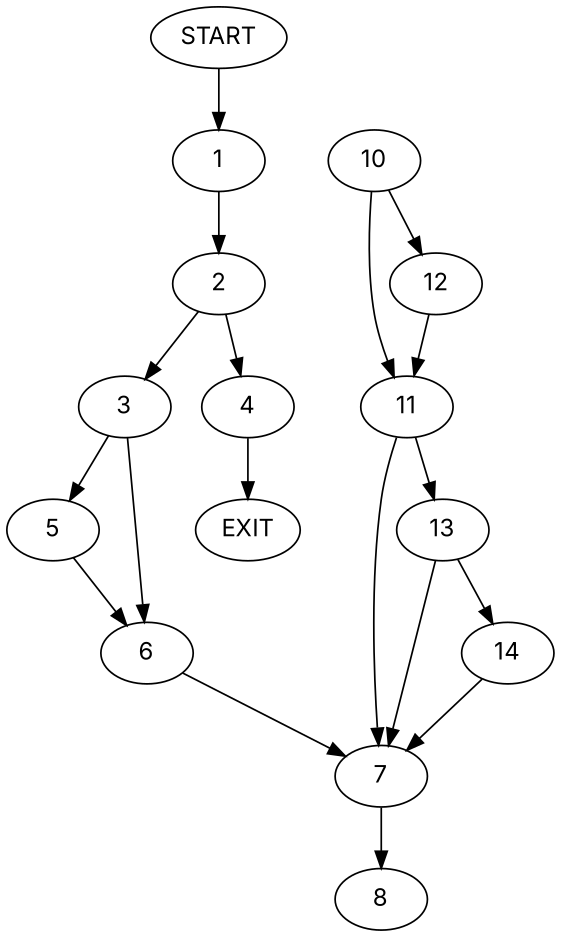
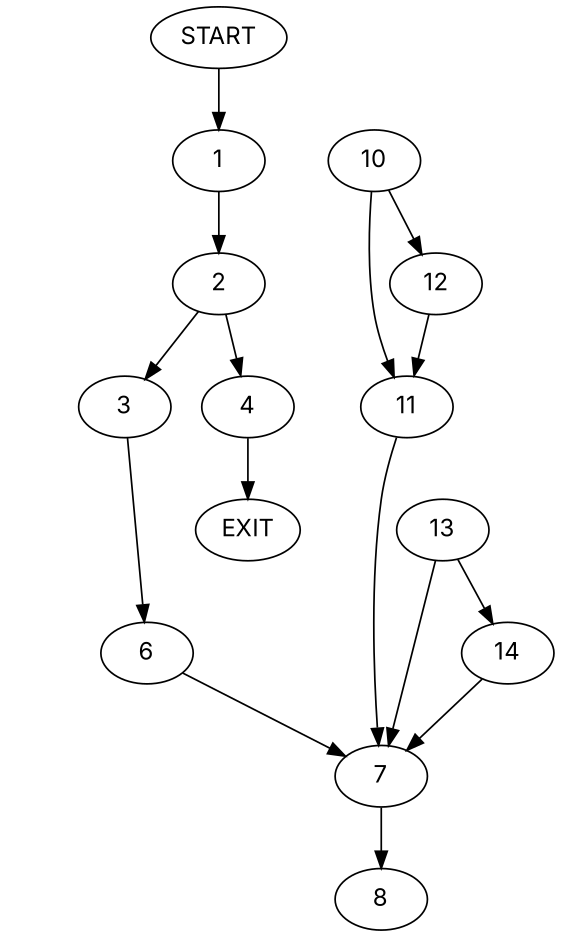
(422, 460) -> none
(53, 530) -> none
